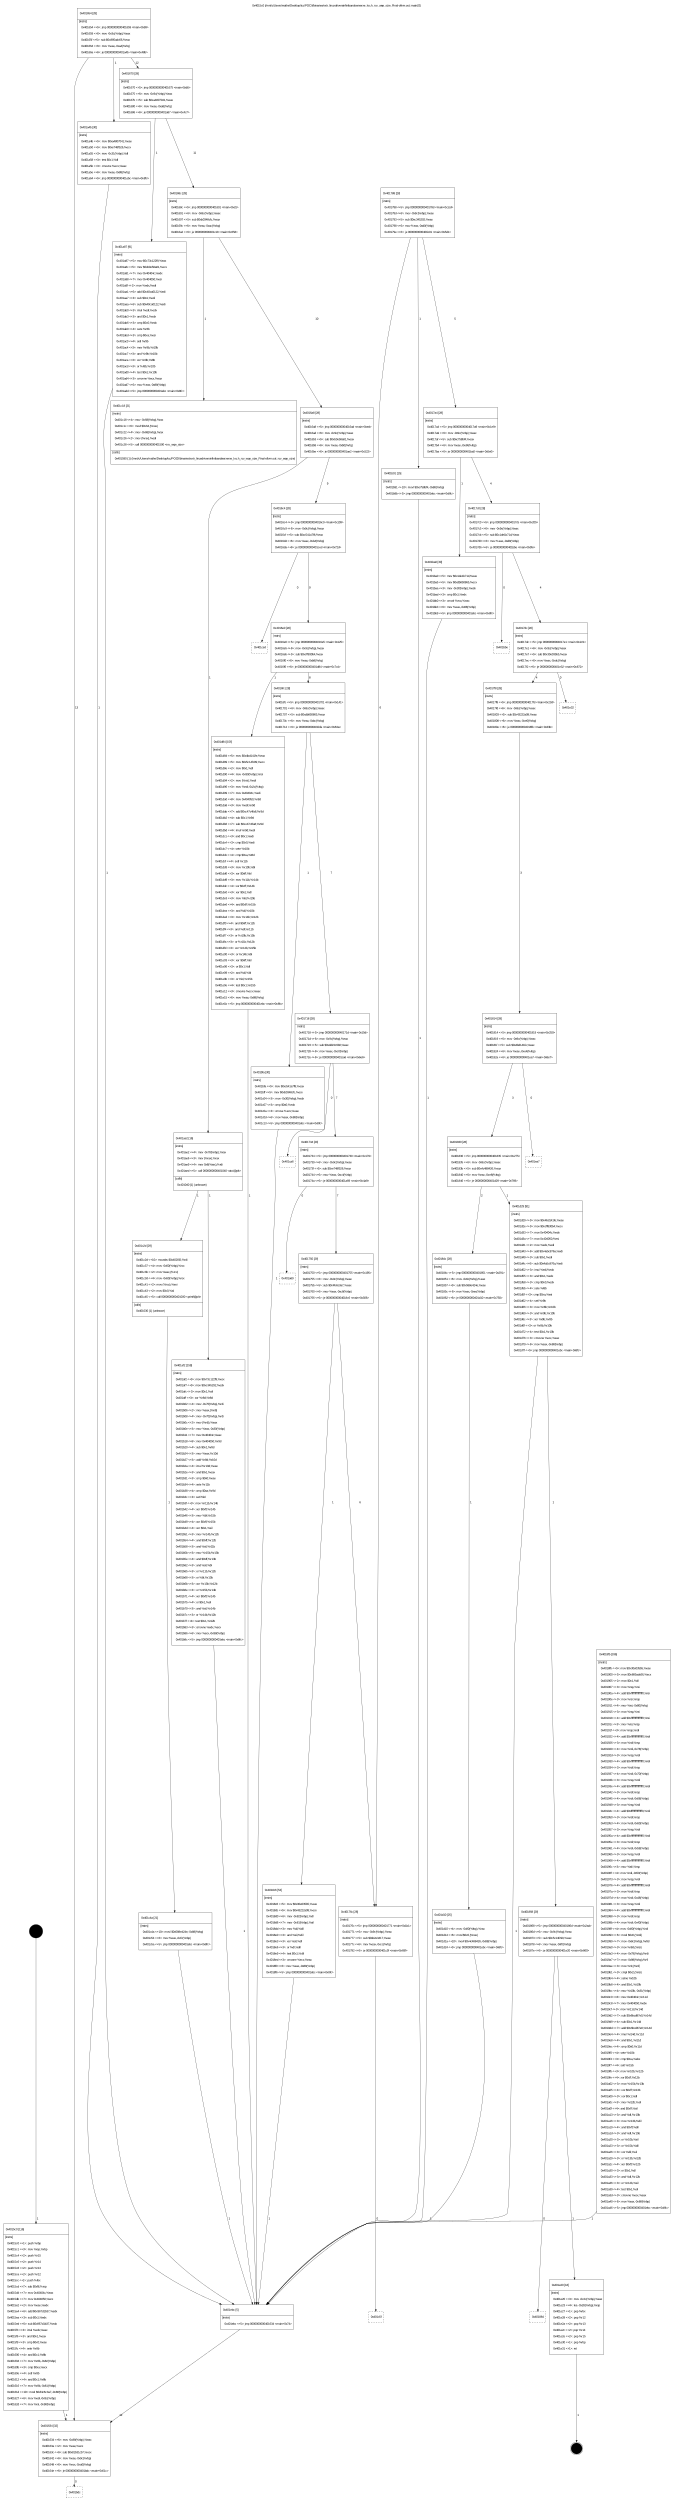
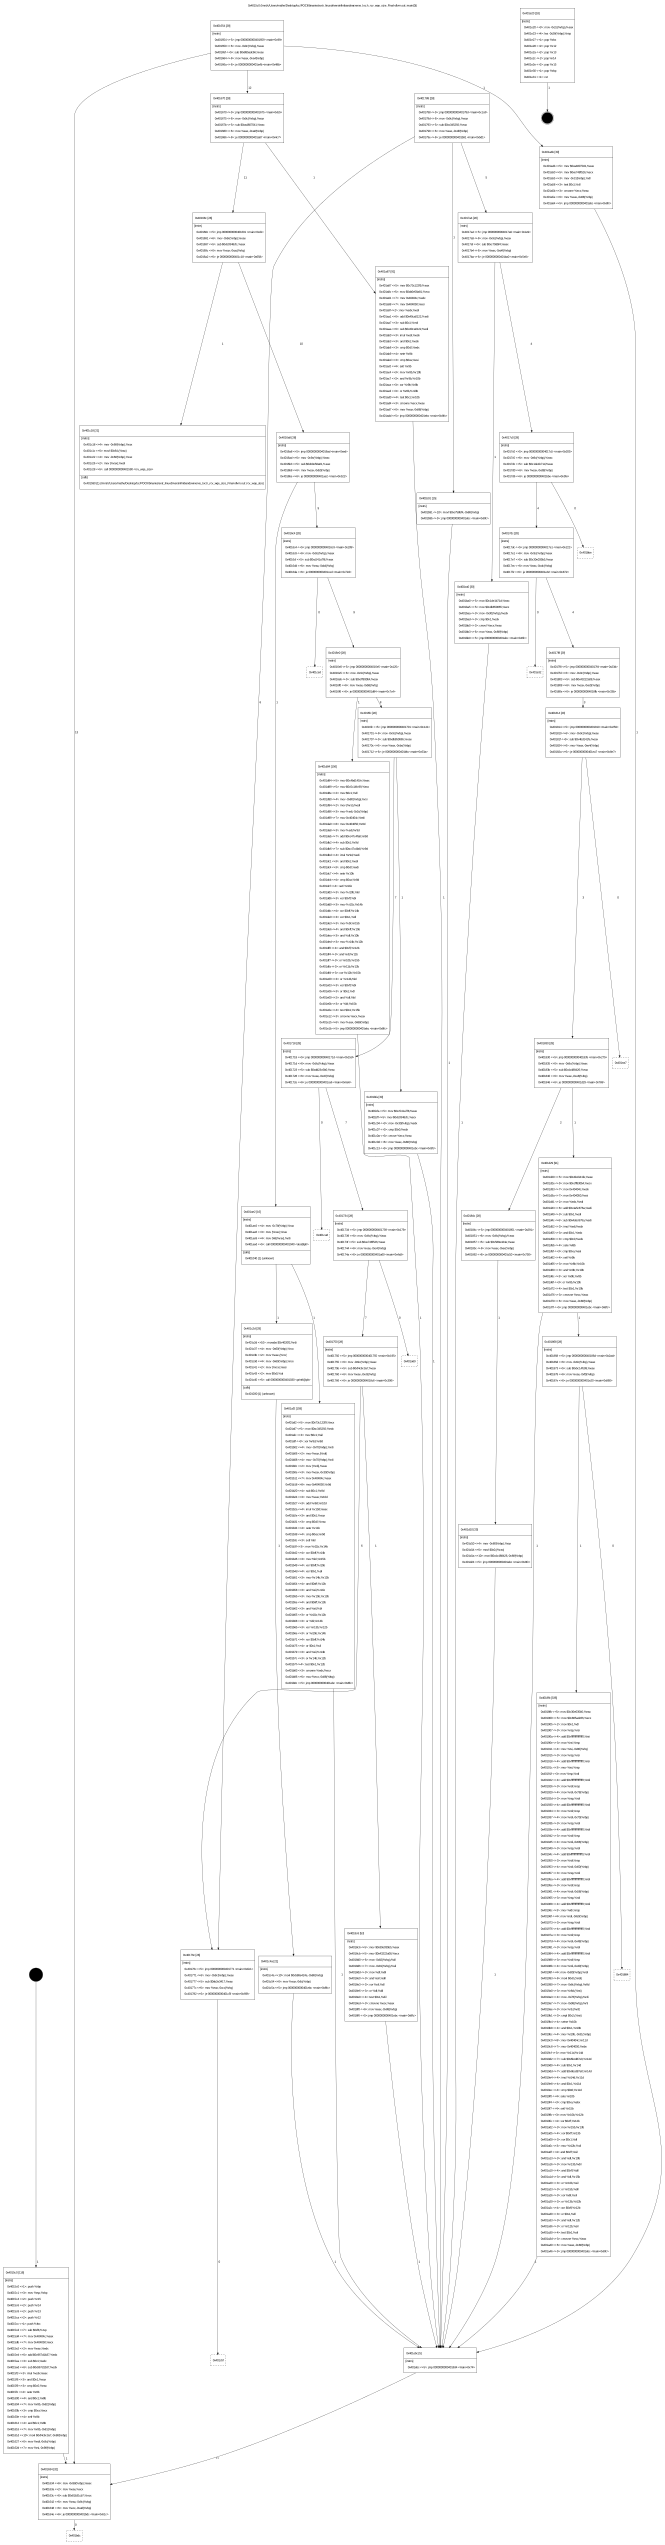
(566, 2117) -> (578, 1538)
